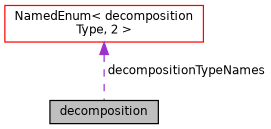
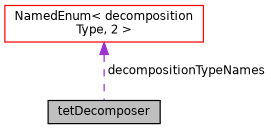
(104, 112) -> (104, 112)
